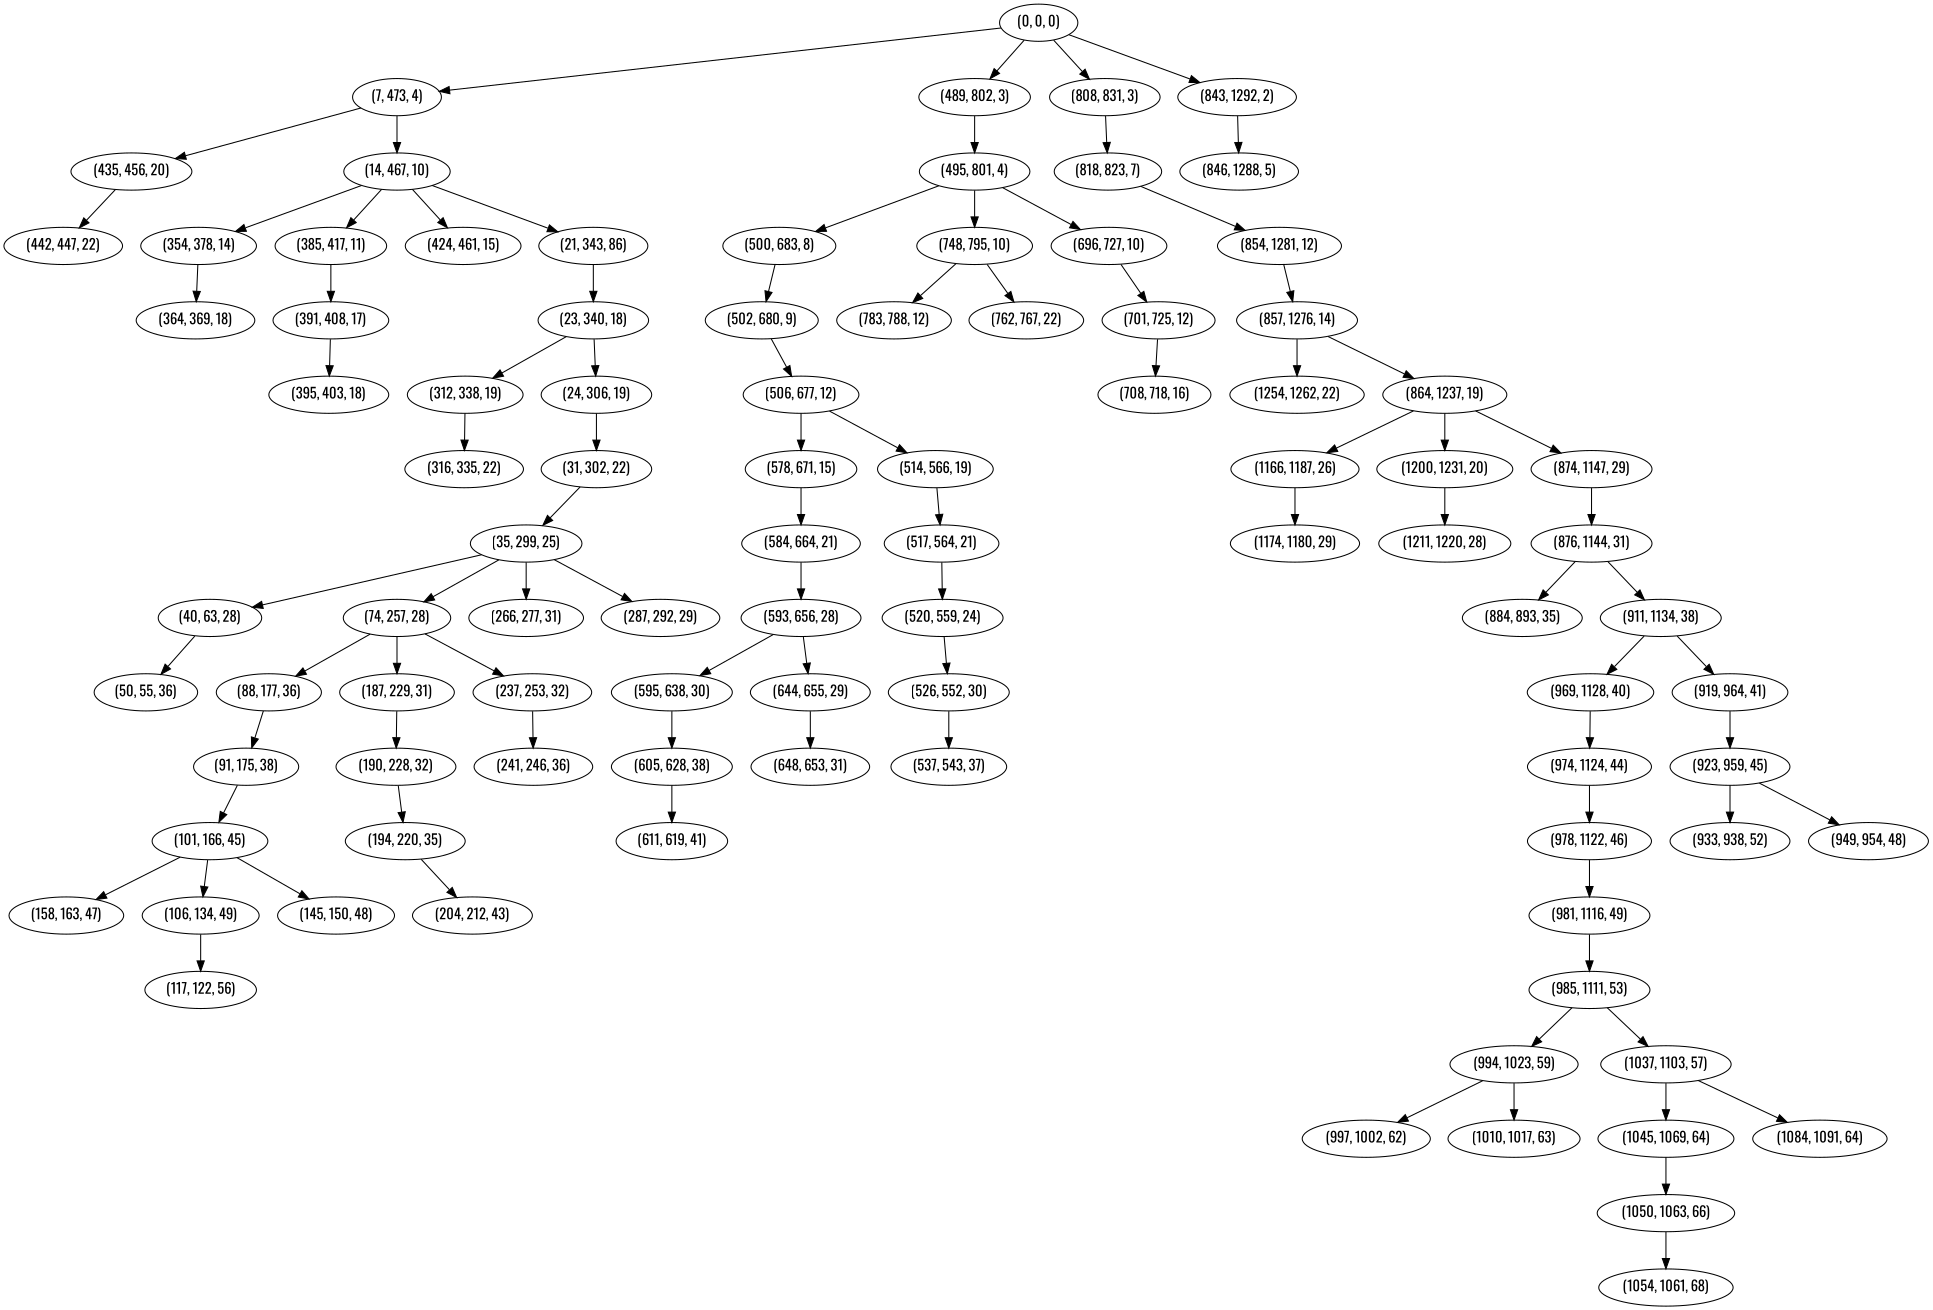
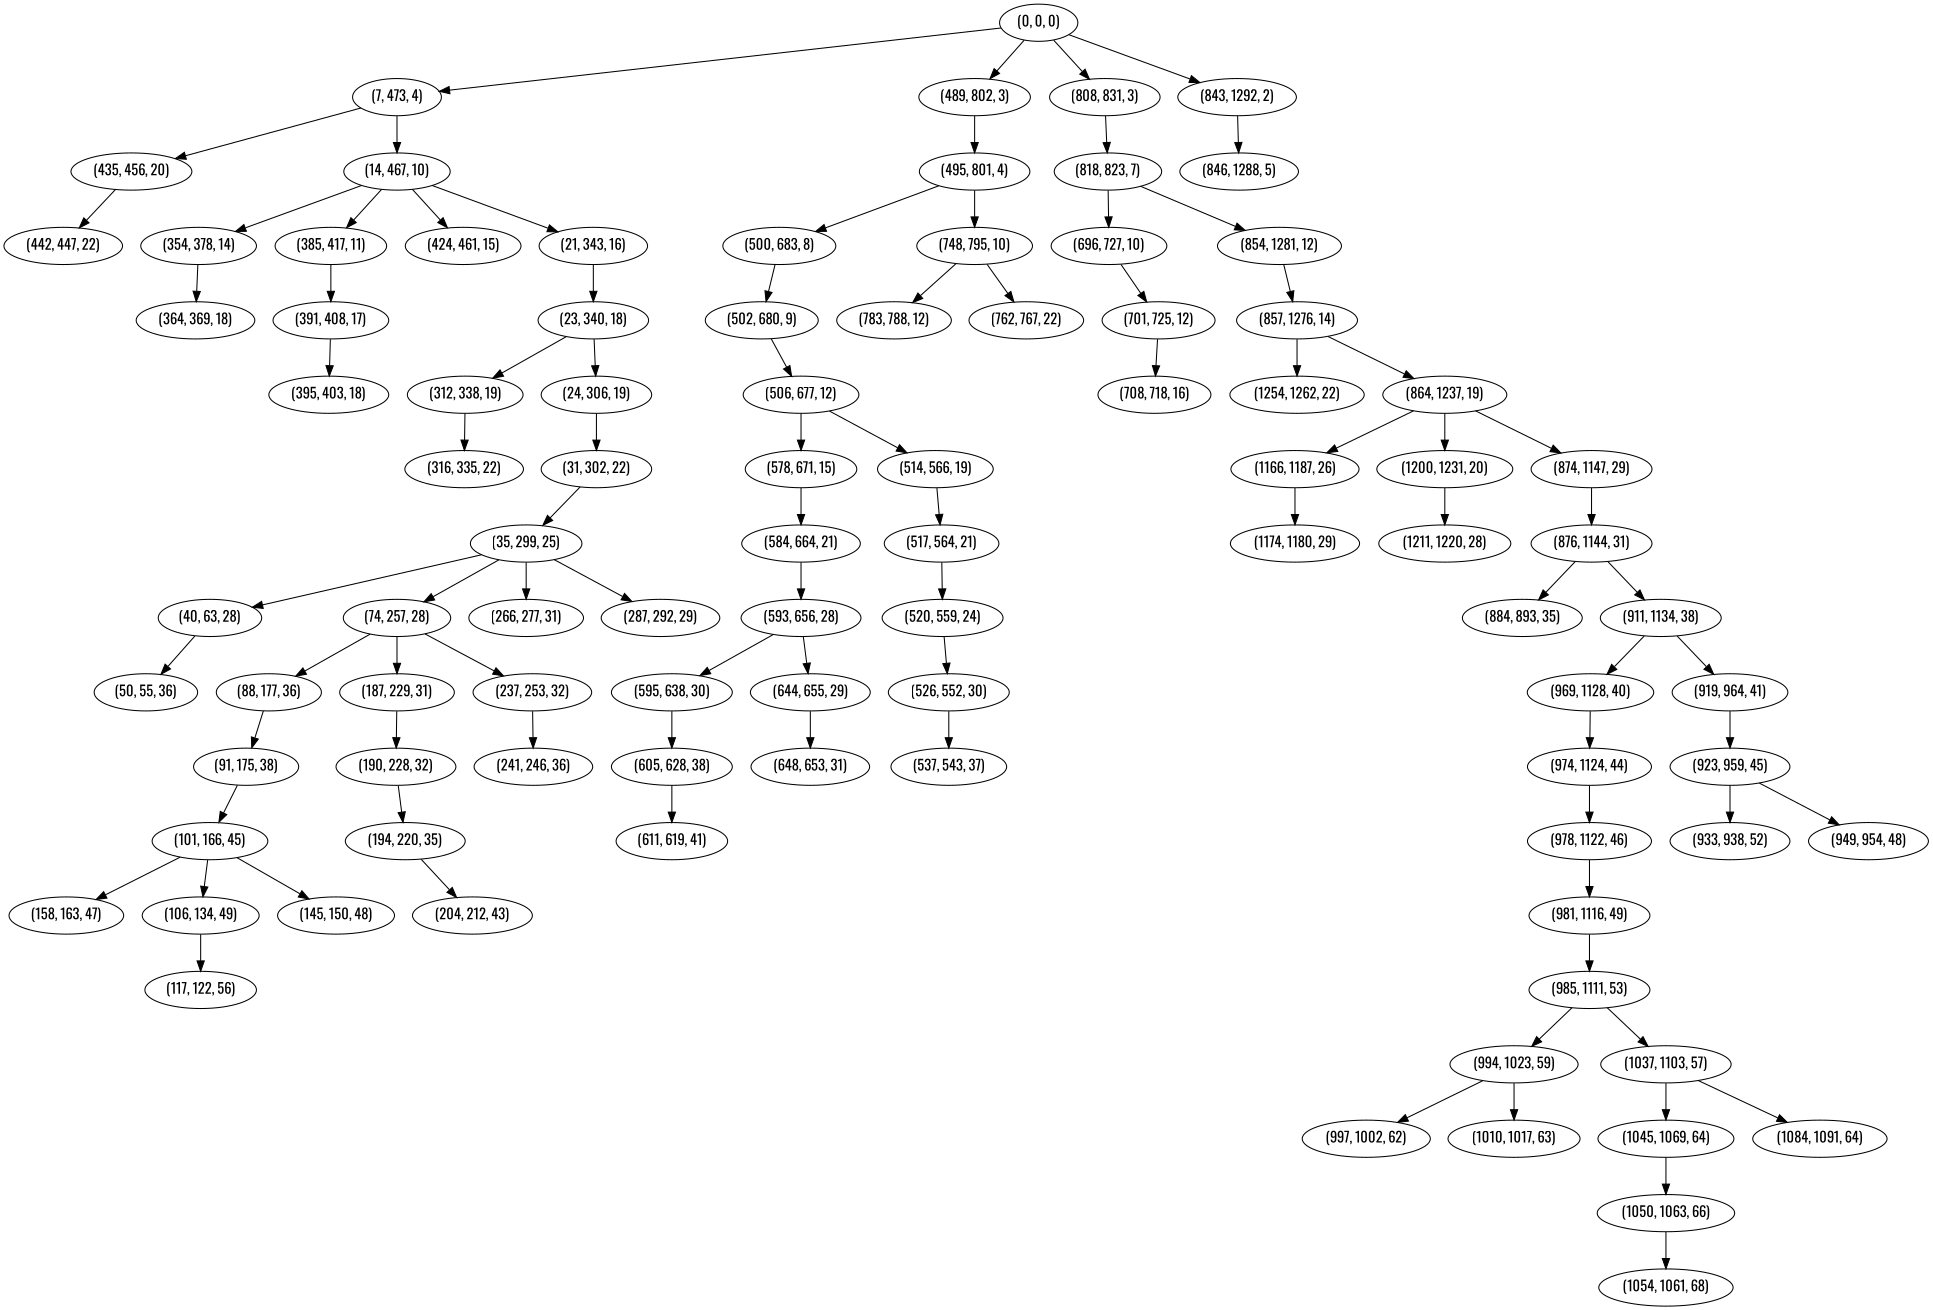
(1037, 206) -> (1108, 204)
(593, 246) -> (593, 246)
